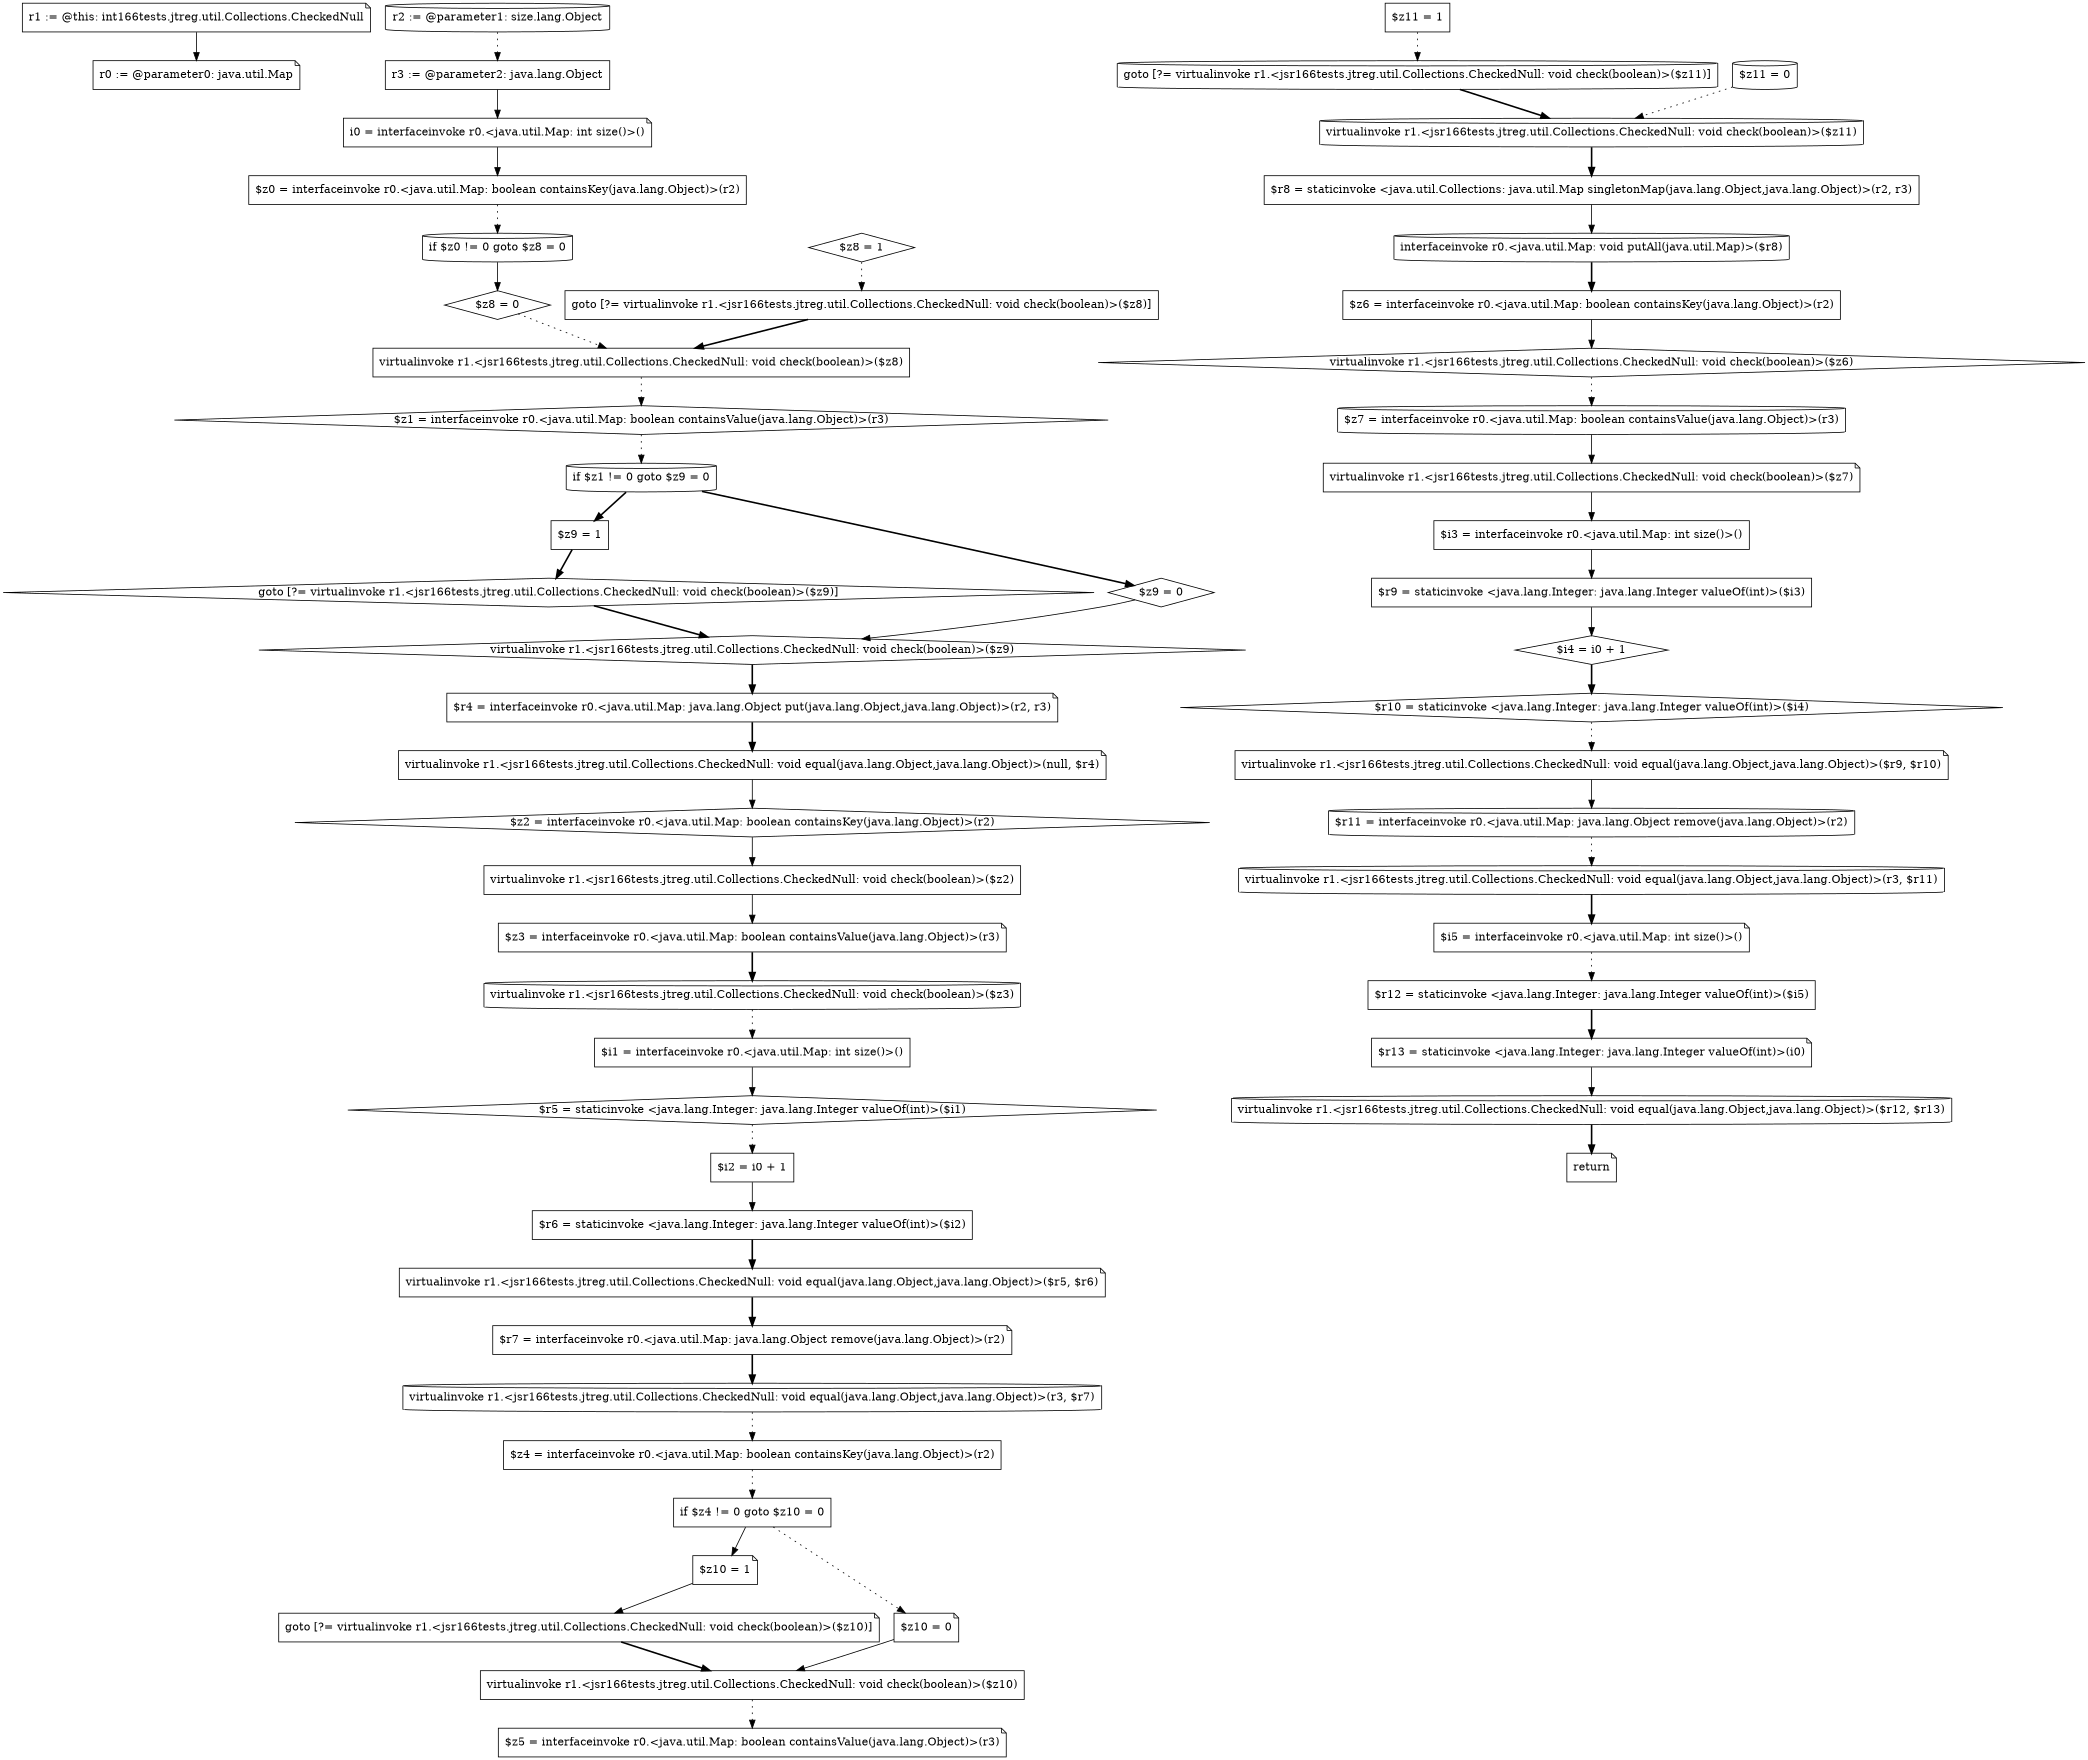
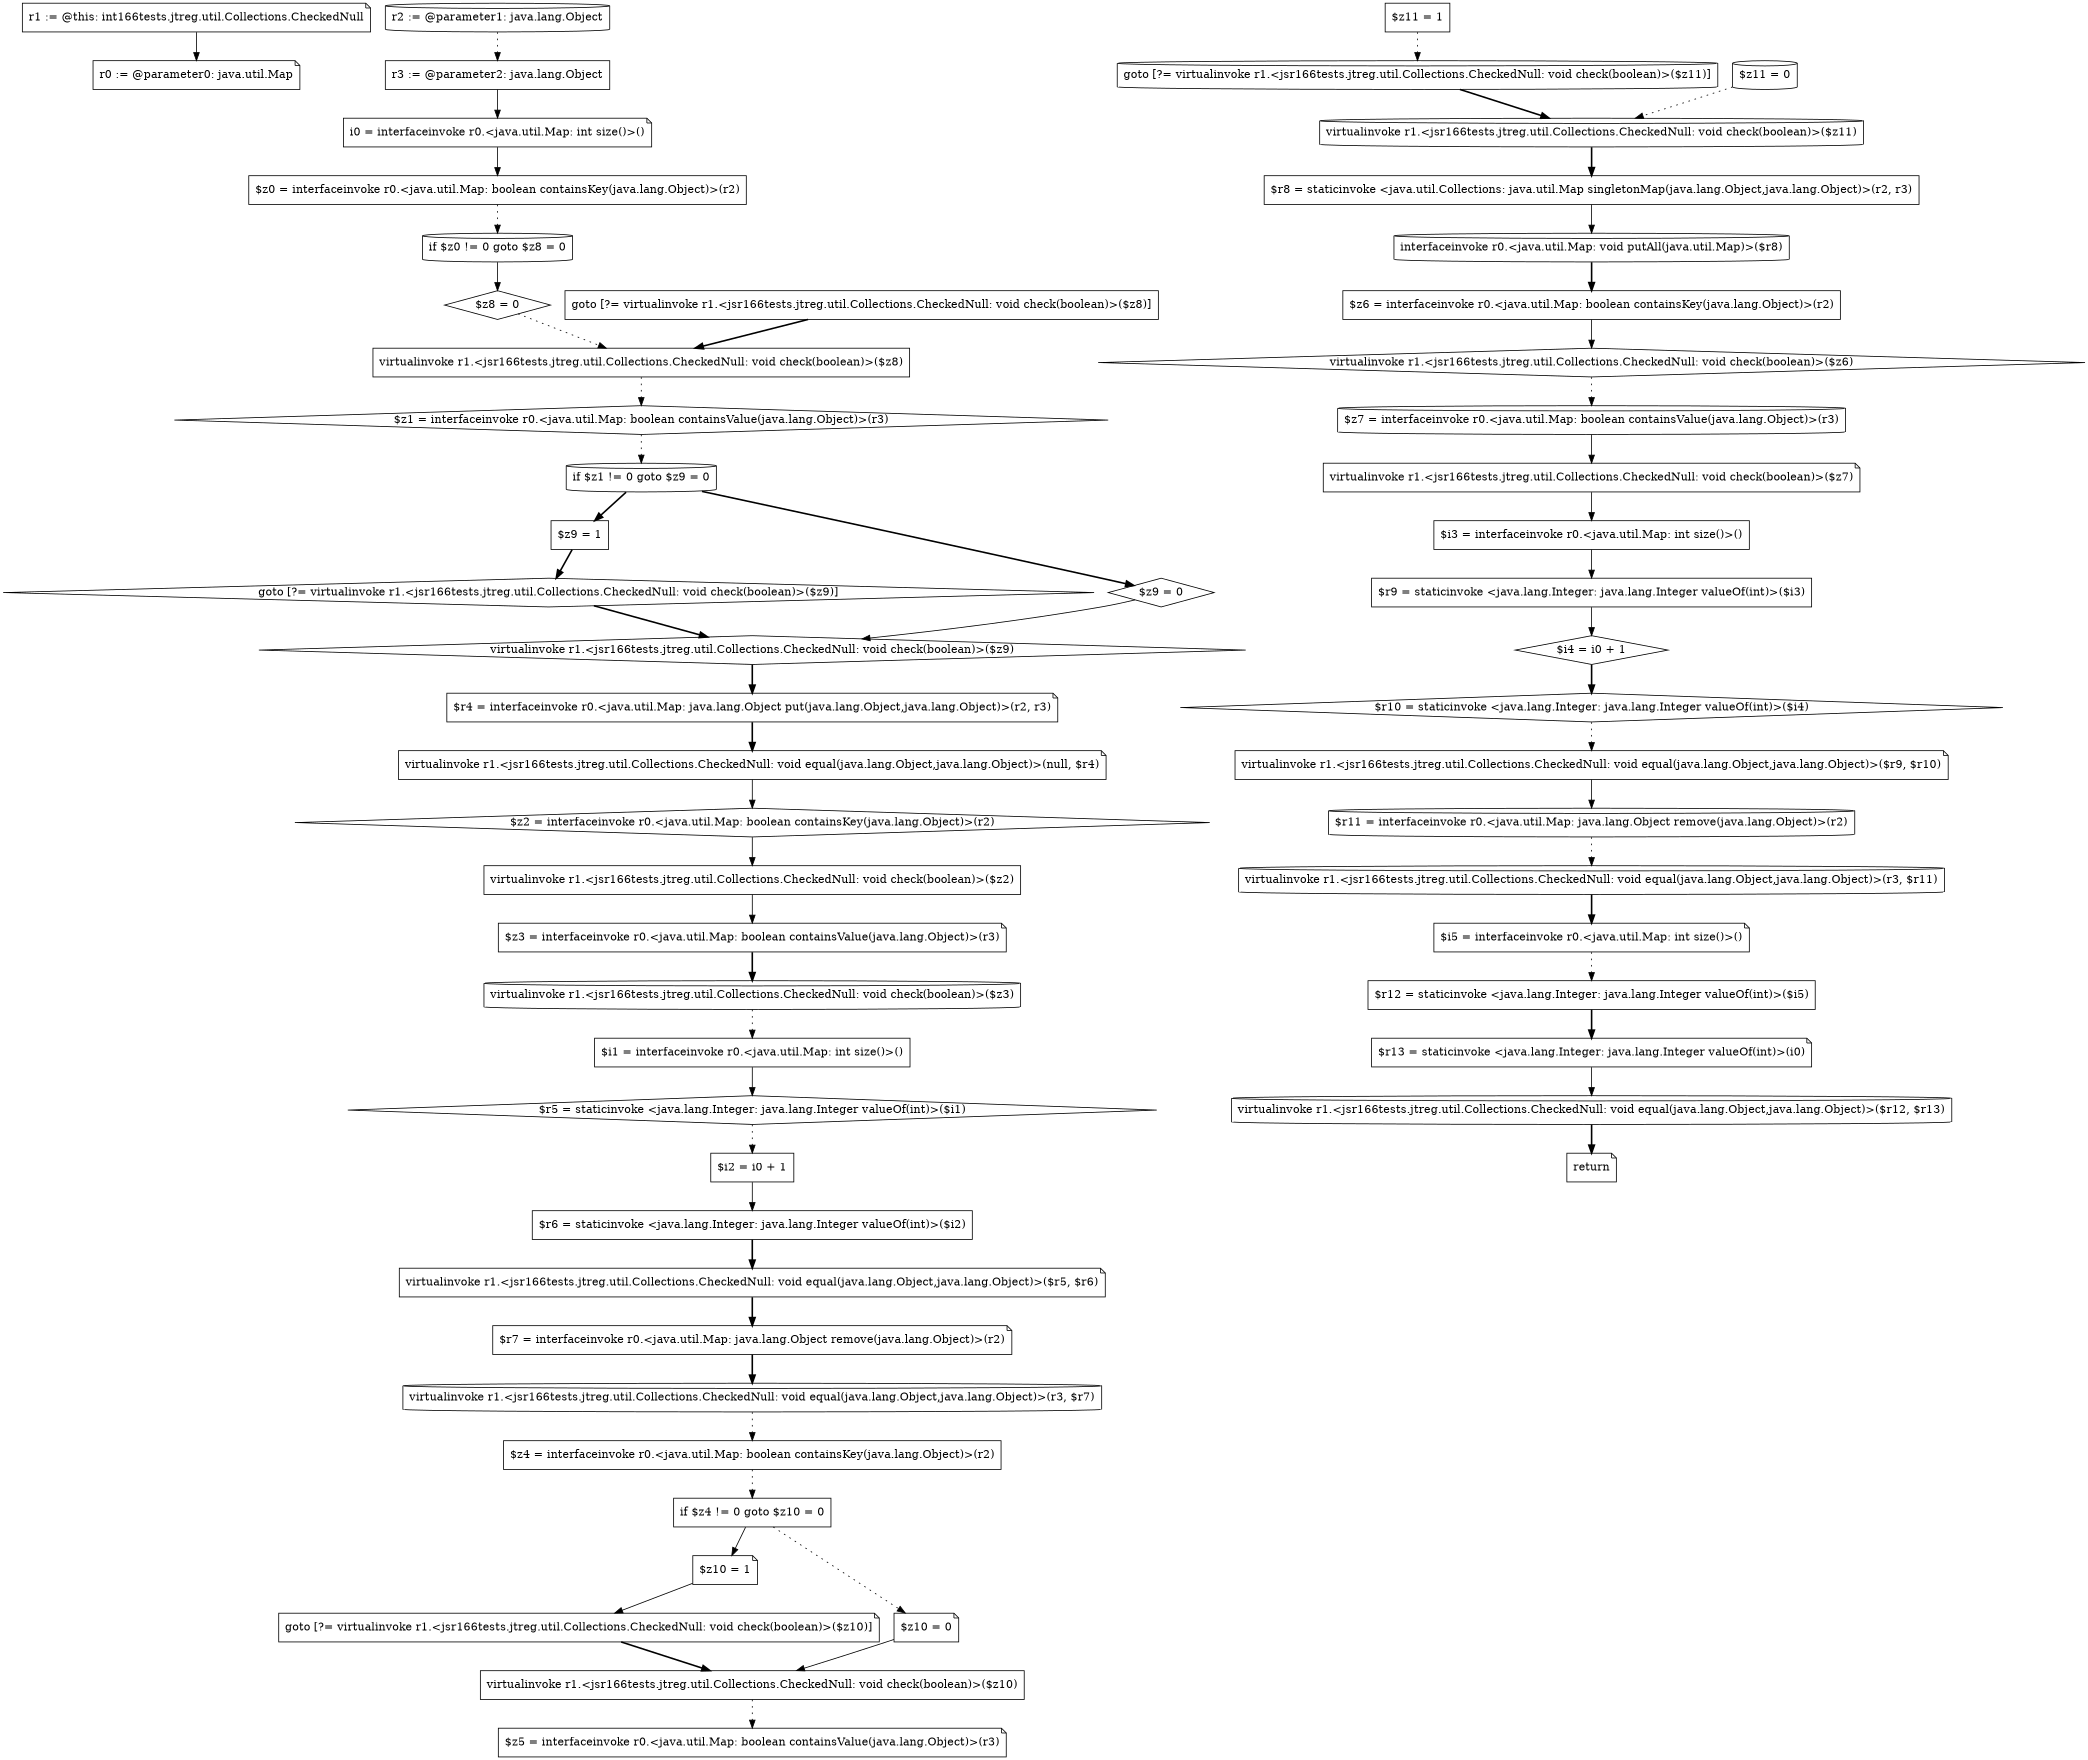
(498, 18) -> (498, 18)
(862, 248) -> none
